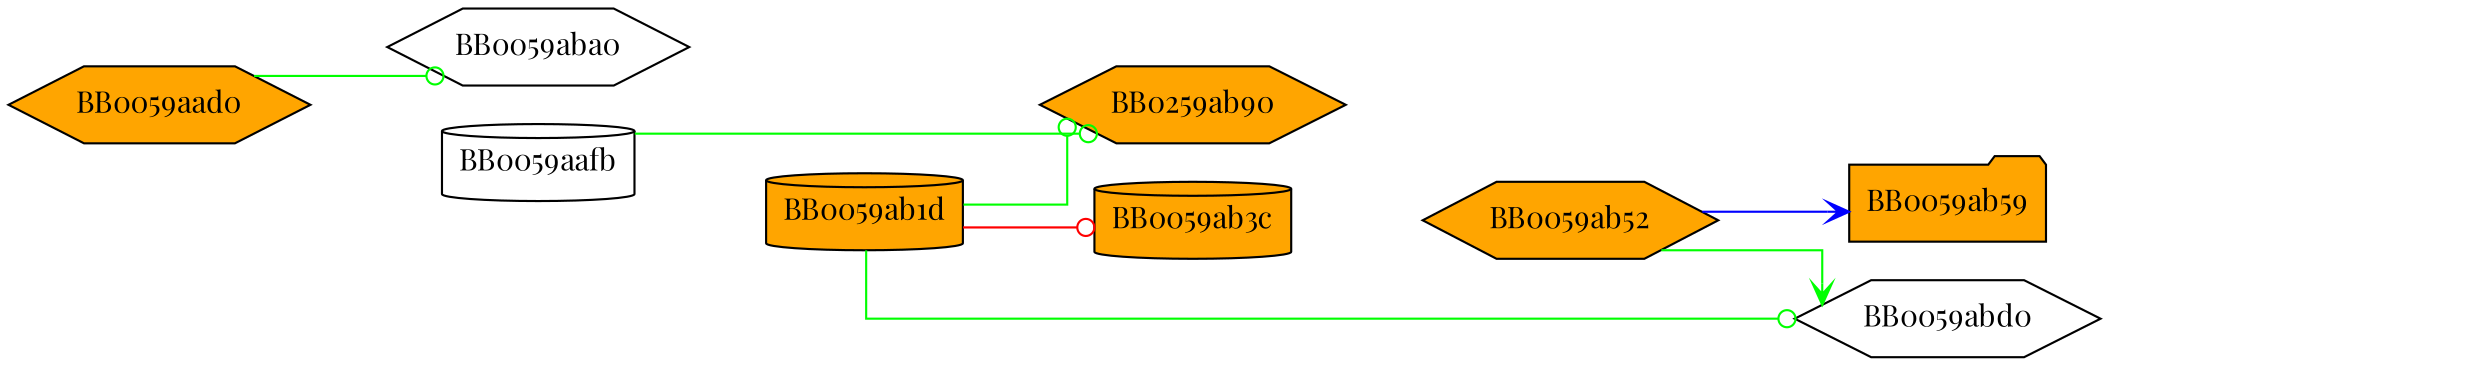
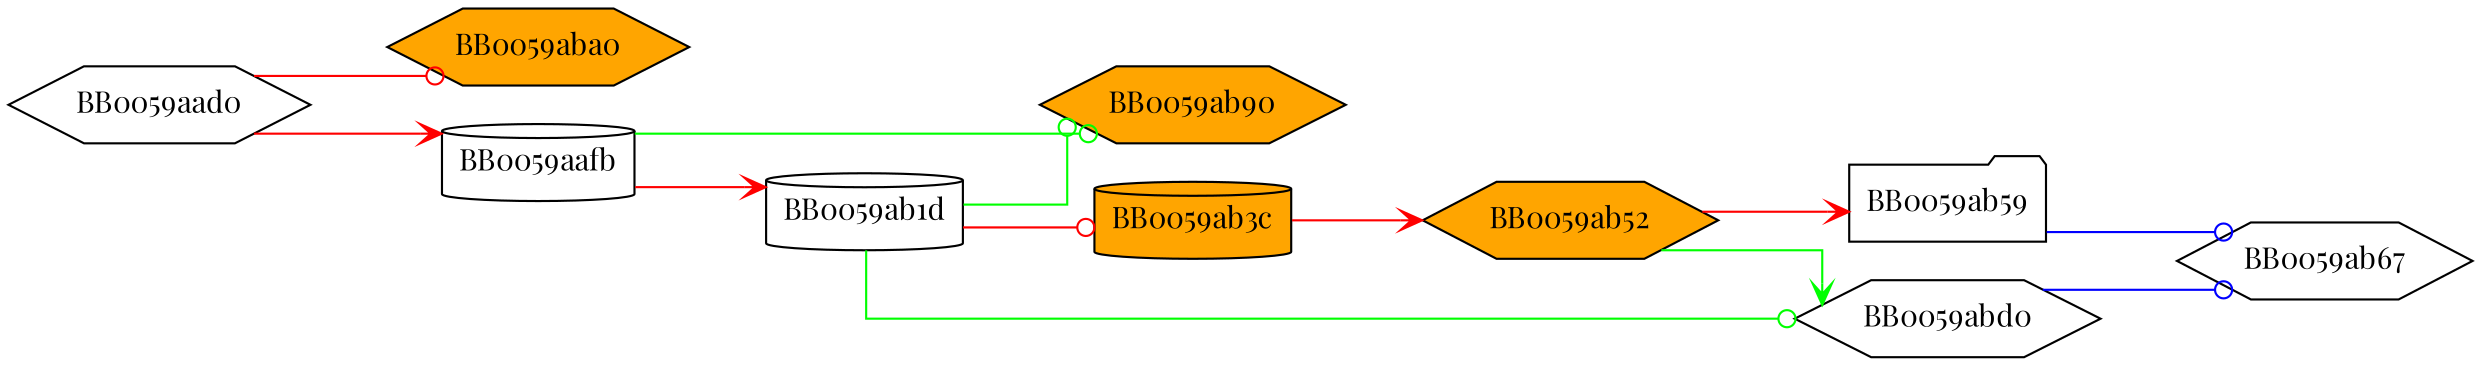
(538, 47) -> (538, 47)
(340, 76) -> (340, 76)
(159, 105) -> (159, 105)
(1193, 105) -> (1193, 105)
none -> (337, 134)
none -> (690, 187)
(1948, 203) -> (1948, 203)
(864, 212) -> (864, 212)
(1765, 212) -> (1765, 212)
none -> (1346, 220)
none -> (2325, 261)
